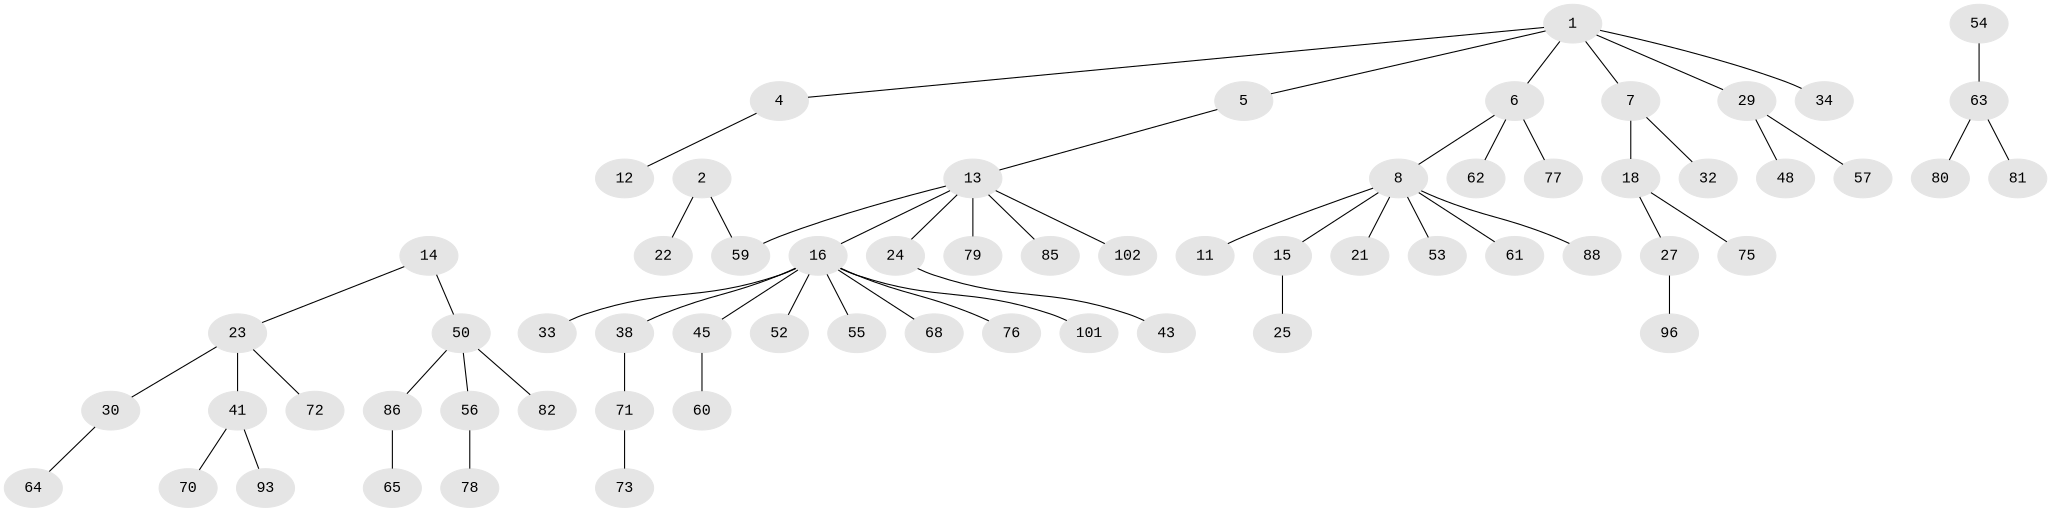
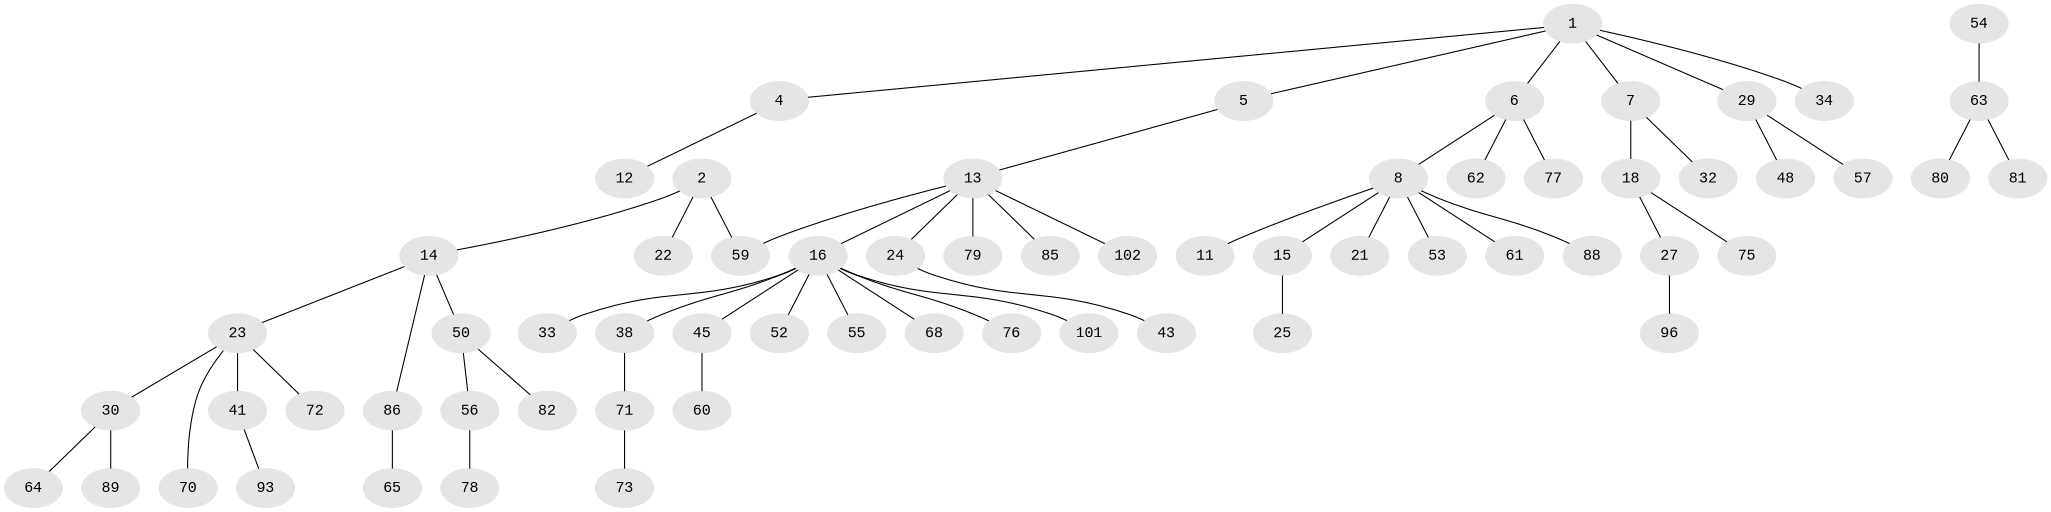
none -> (570, 225)
(427, 372) -> (411, 333)
(213, 449) -> (194, 406)
none -> (111, 488)
